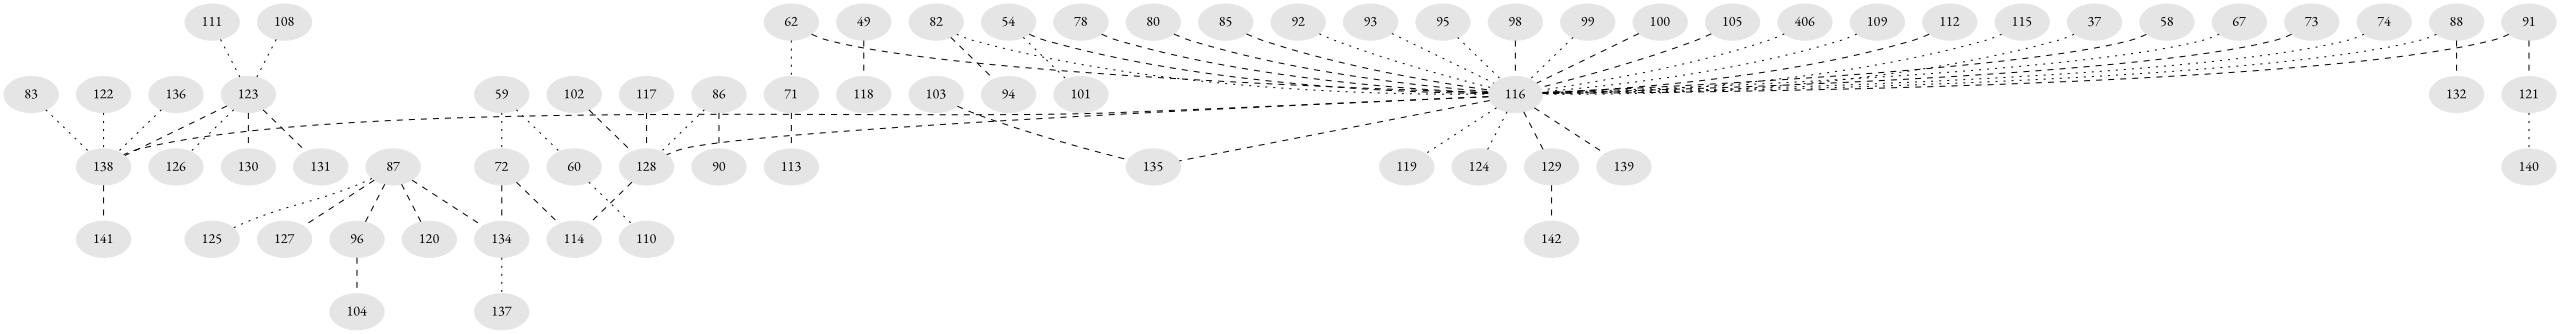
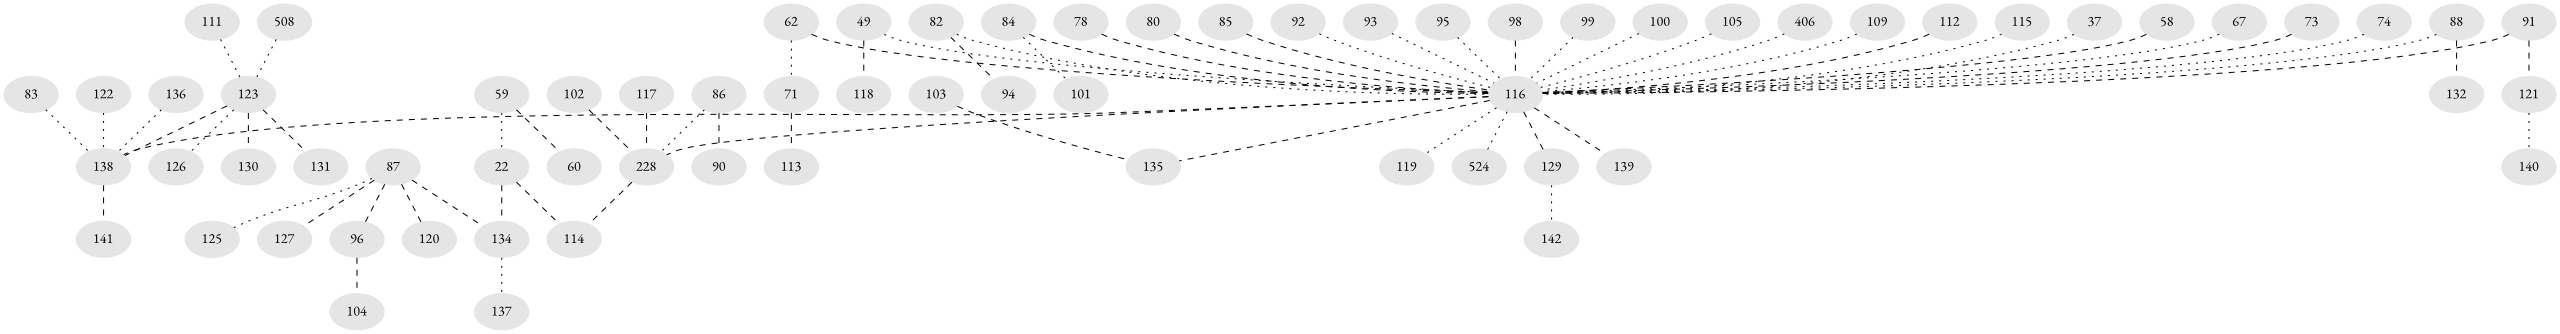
(285, 22) -> (285, 22)
(1009, 22) -> (1009, 22)
(1588, 58) -> (1588, 58)
none -> (1033, 62)
(1627, 64) -> (1627, 64)
(538, 131) -> (538, 131)
(502, 167) -> (502, 167)
(647, 167) -> (647, 167)
(1479, 167) -> (1479, 167)
(1552, 203) -> (1552, 203)
(647, 239) -> none
